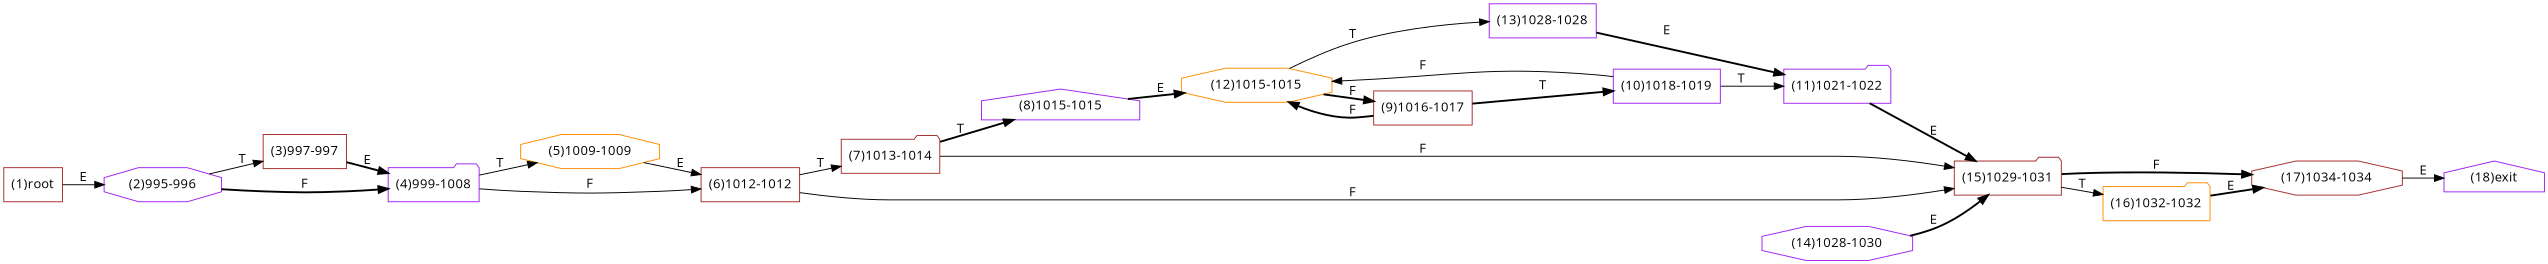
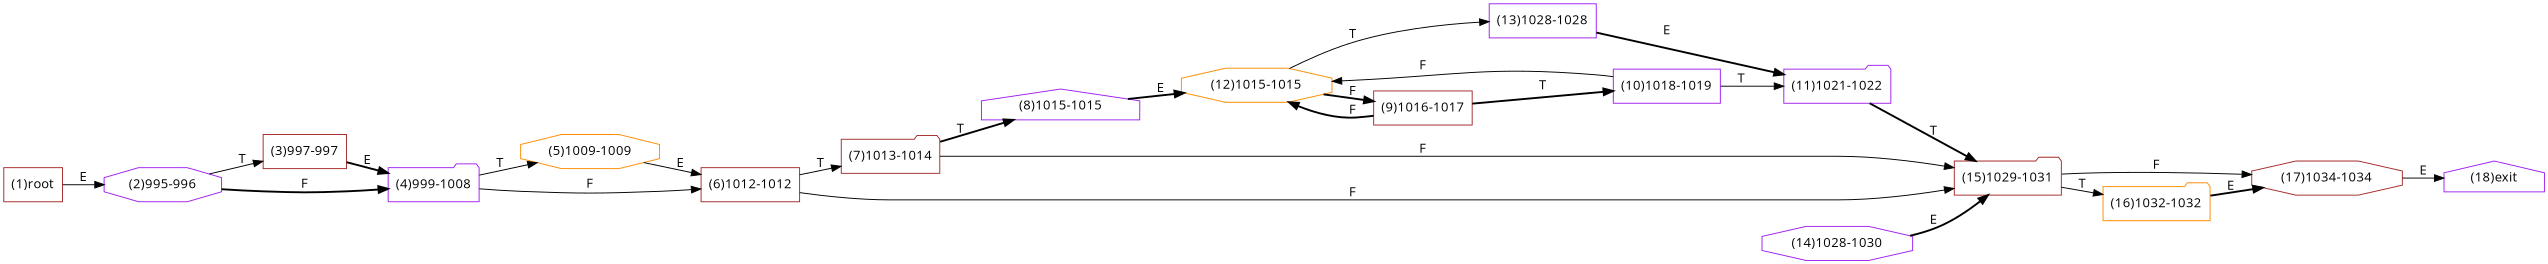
(1933, 131) -> (1933, 131)
(2152, 172) -> (2152, 172)
